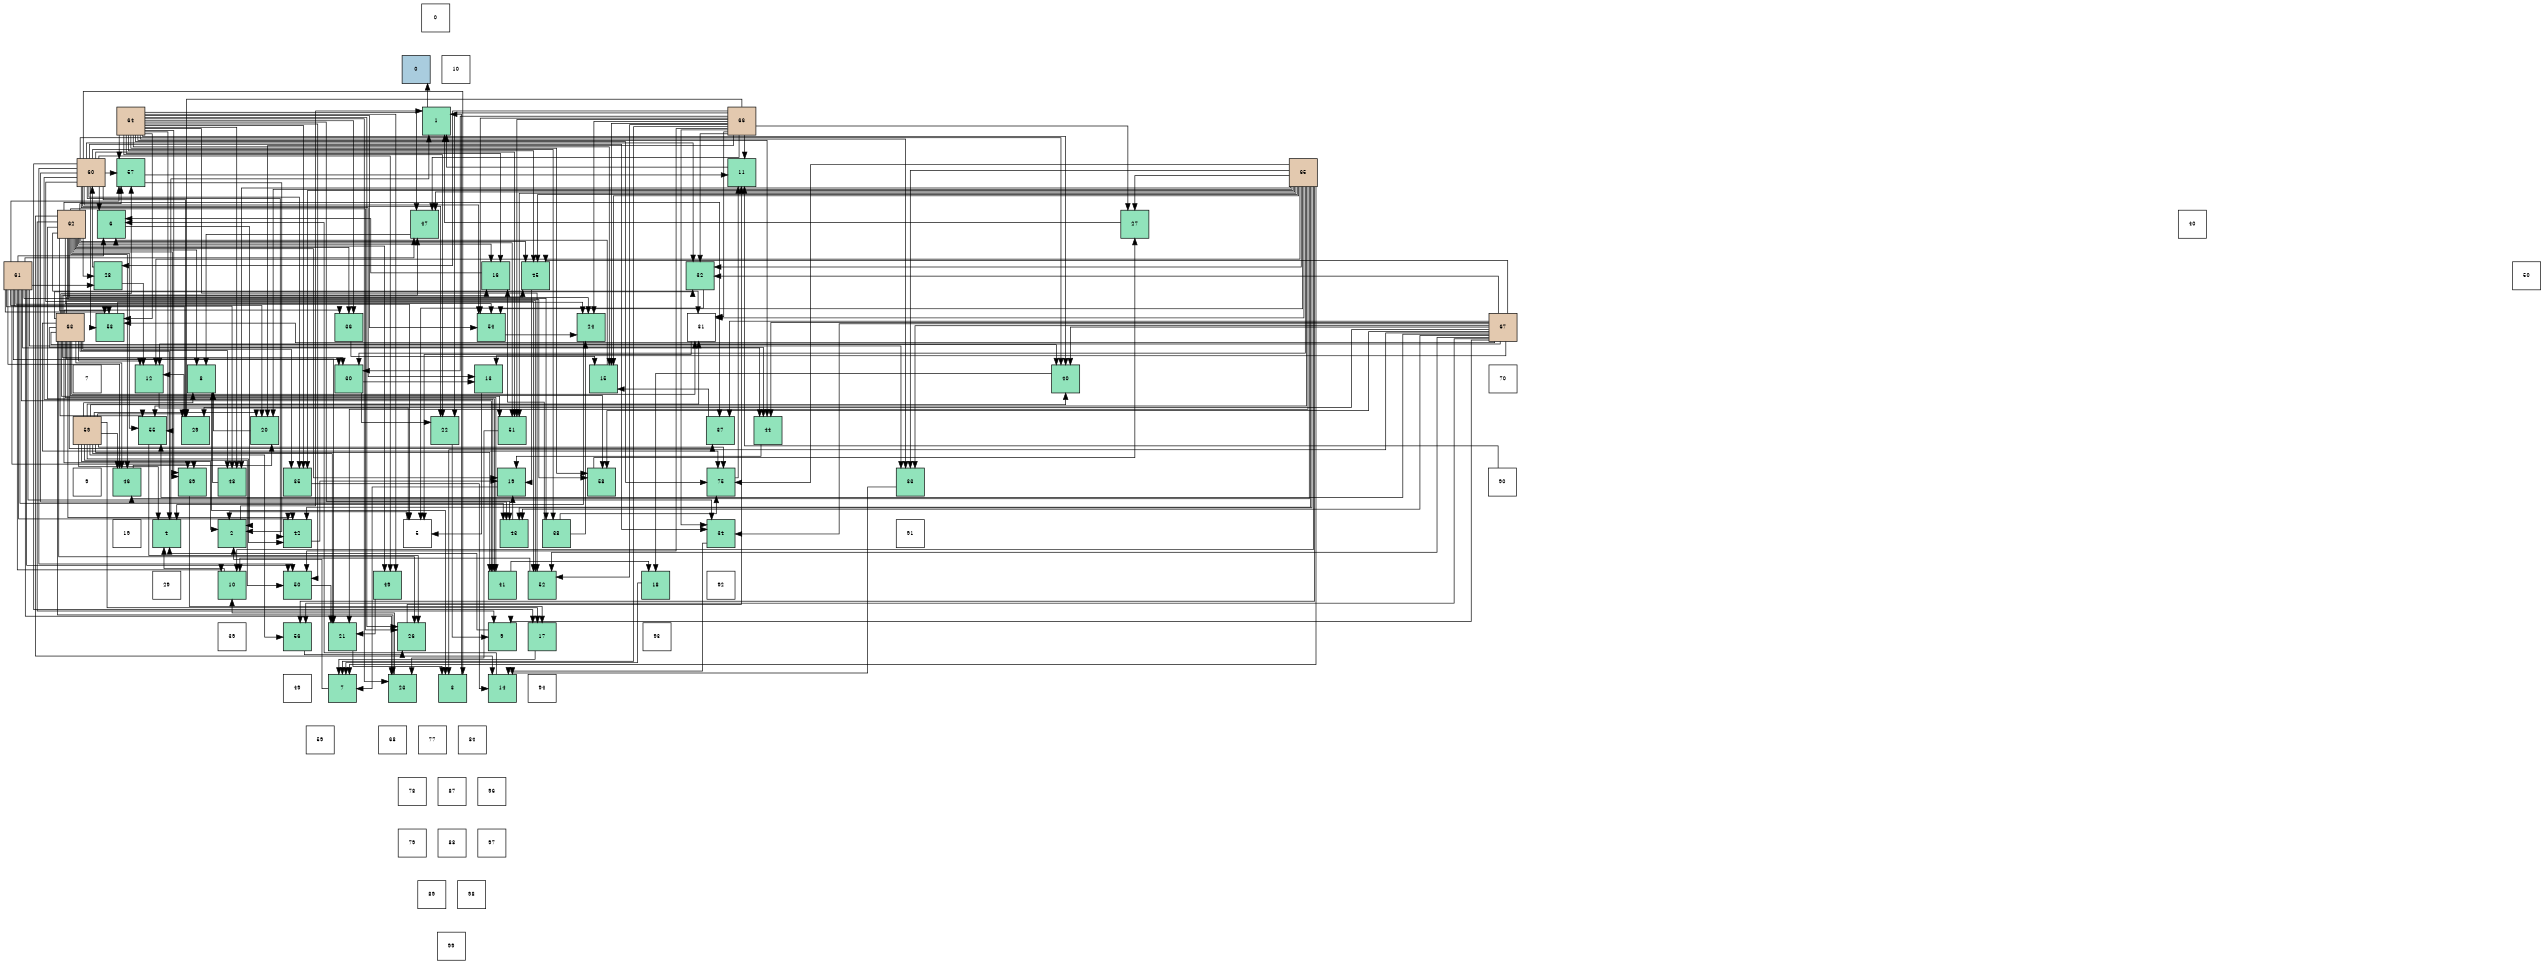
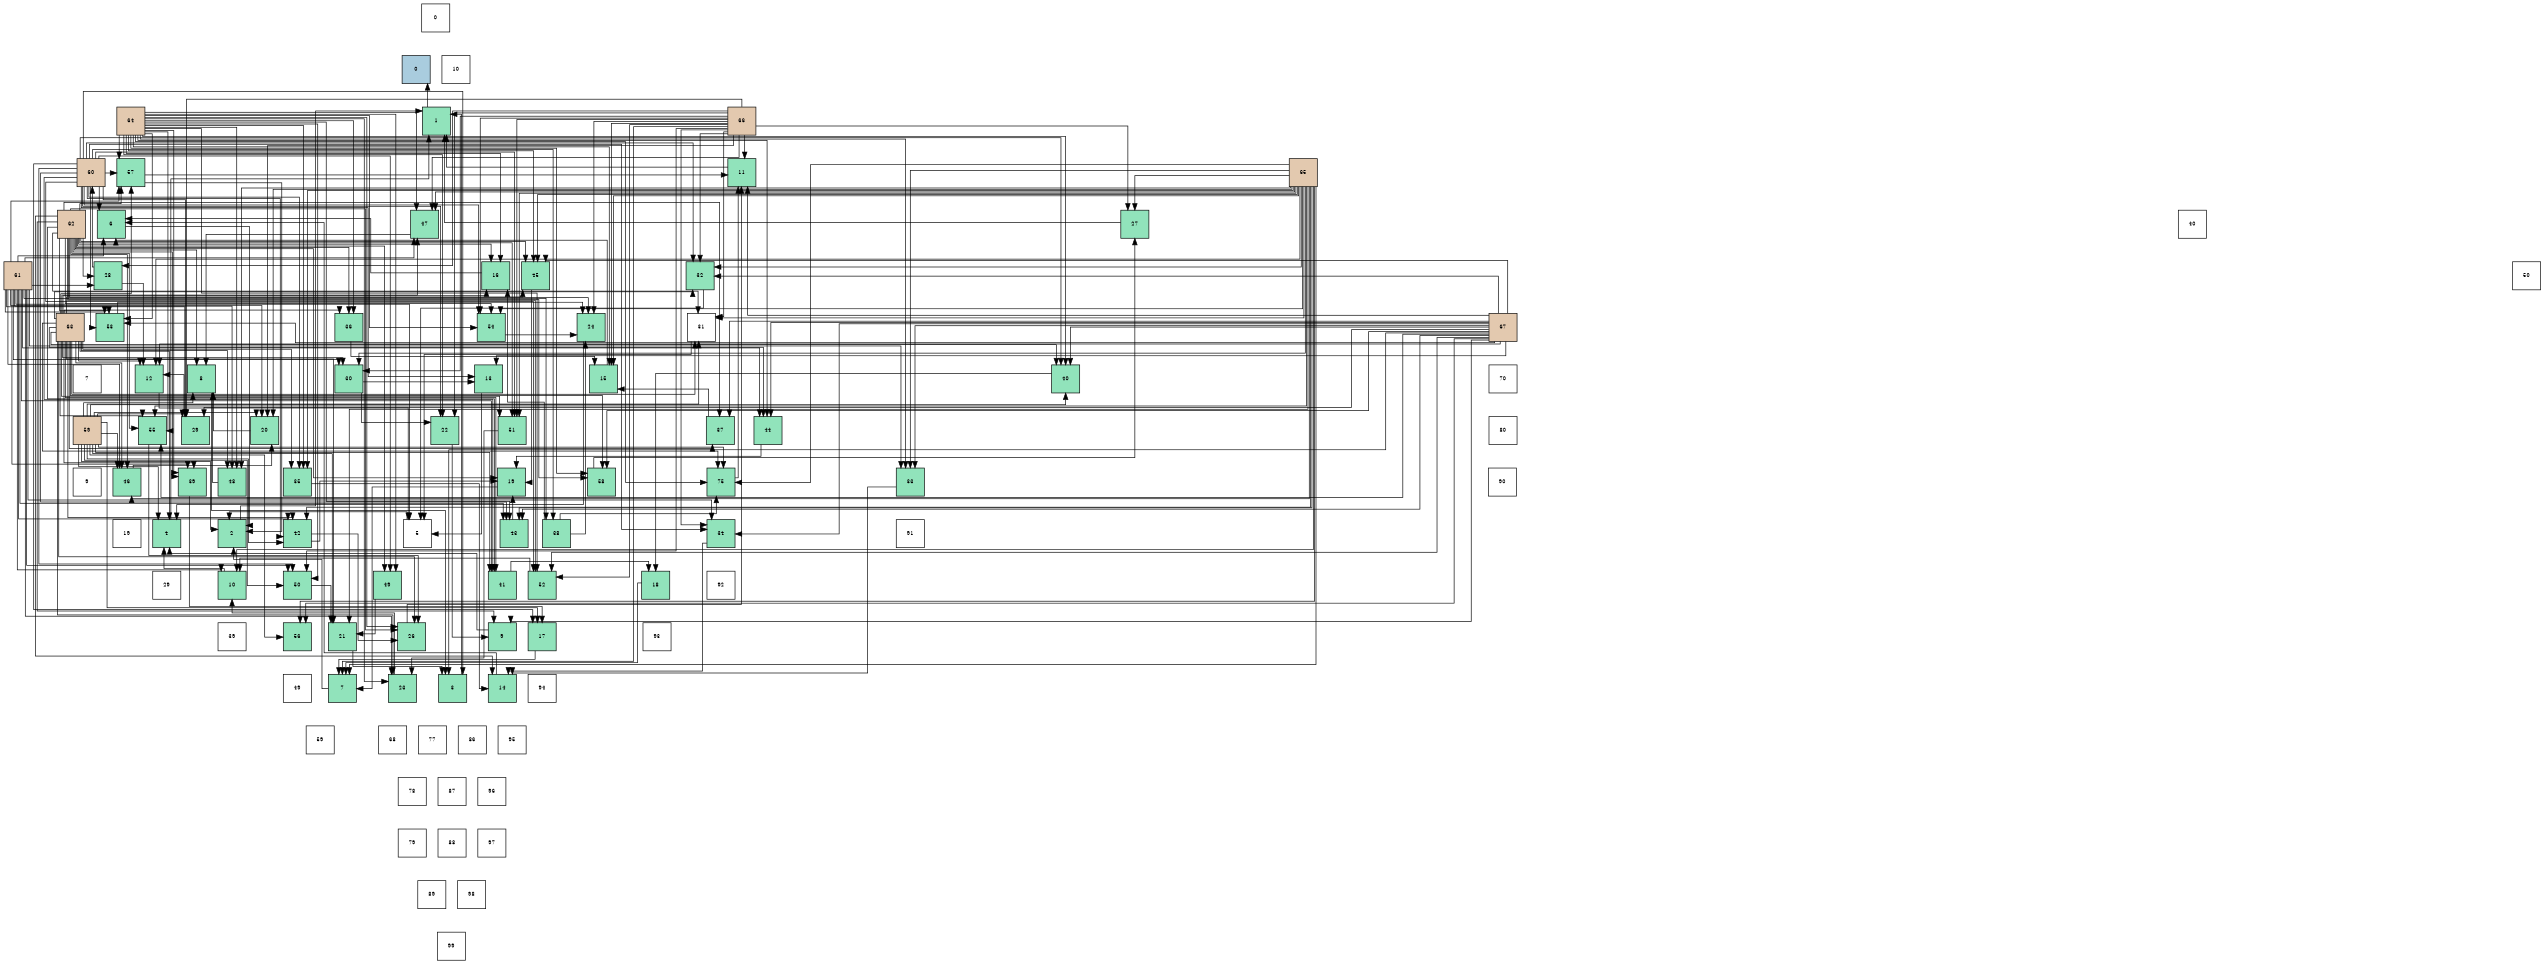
none -> (1503, 431)
(1006, 446) -> (1057, 315)
(352, 655) -> (358, 580)
(472, 740) -> (472, 740)
none -> (512, 740)
